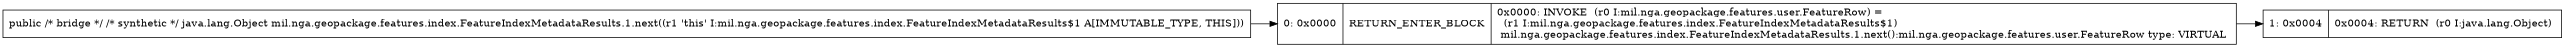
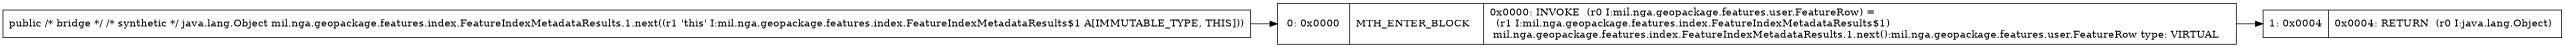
(1417, 23) -> (1413, 23)
